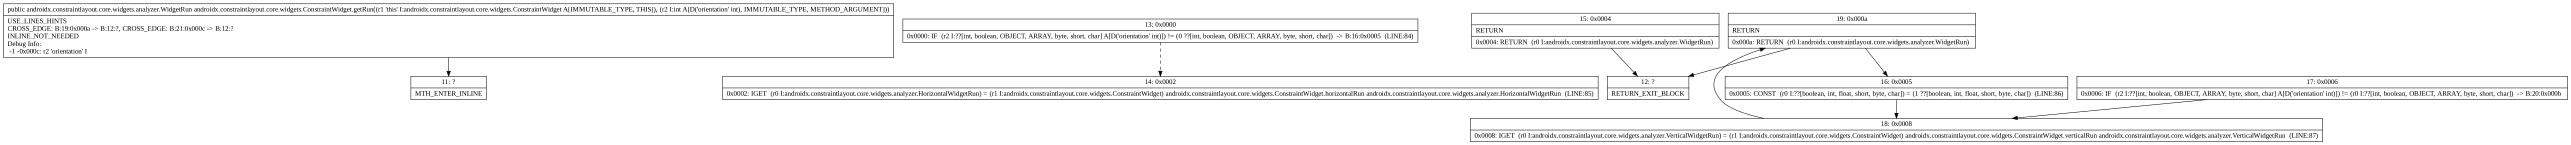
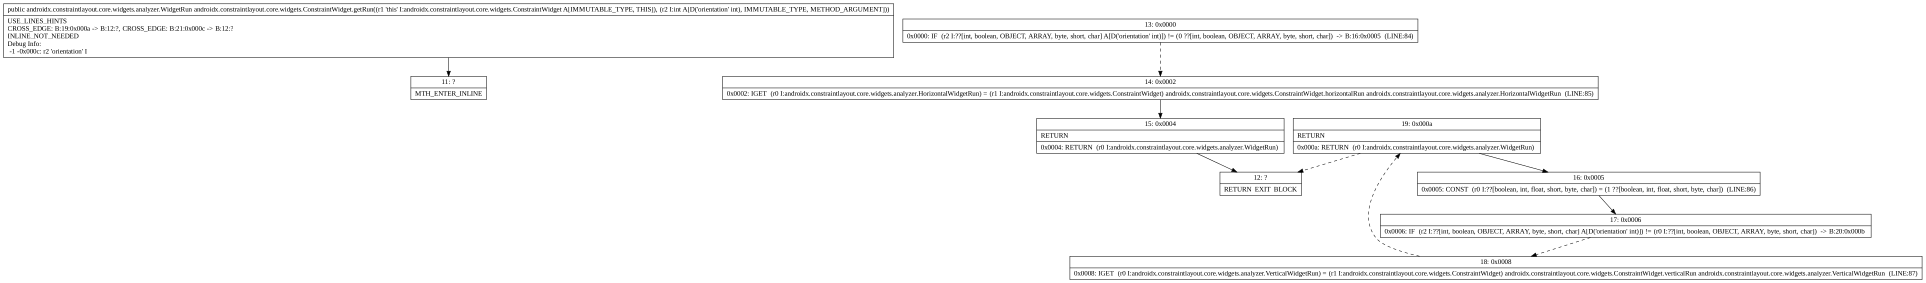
(1742, 62) -> (1332, 162)
(1714, 86) -> (1369, 219)
none -> (1160, 106)
(1896, 106) -> (1606, 203)
(2112, 109) -> (1563, 246)
